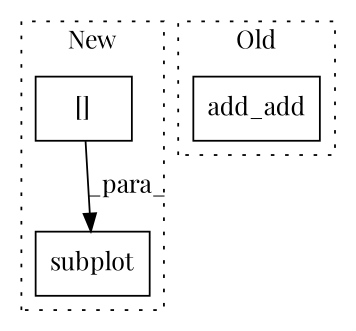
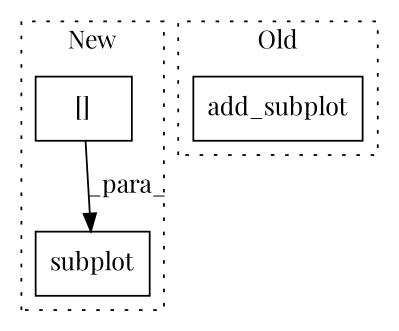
(257, 109) -> (278, 109)
